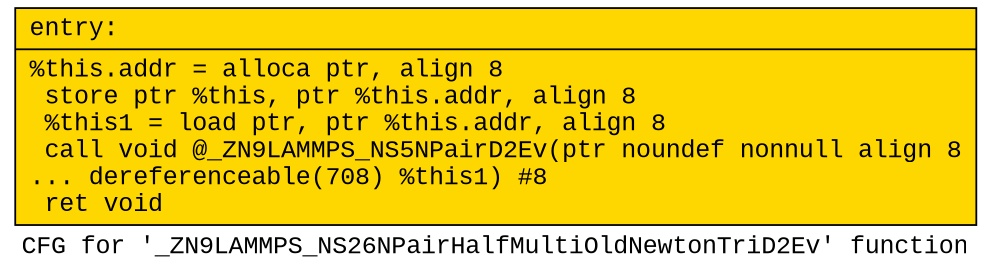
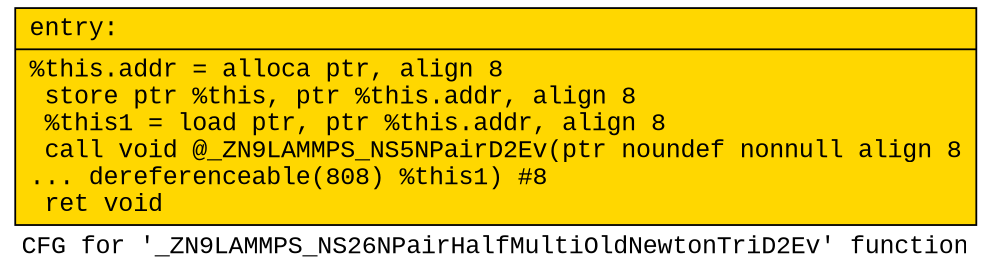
(289, 177) -> (289, 177)
